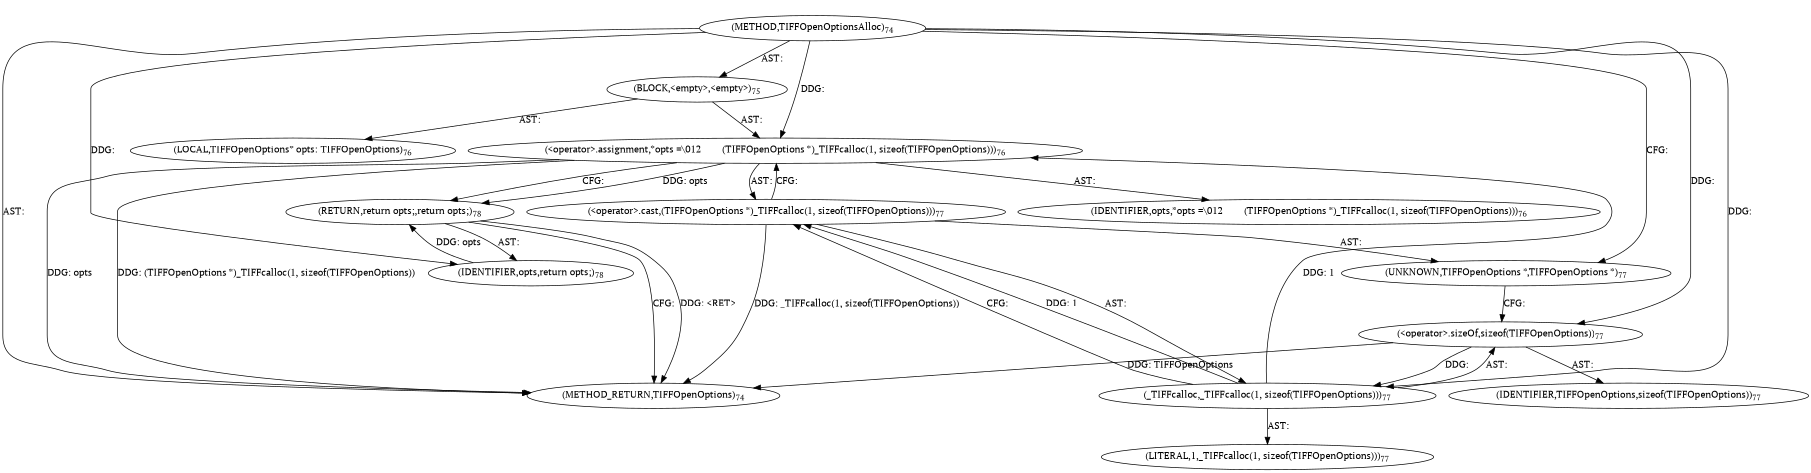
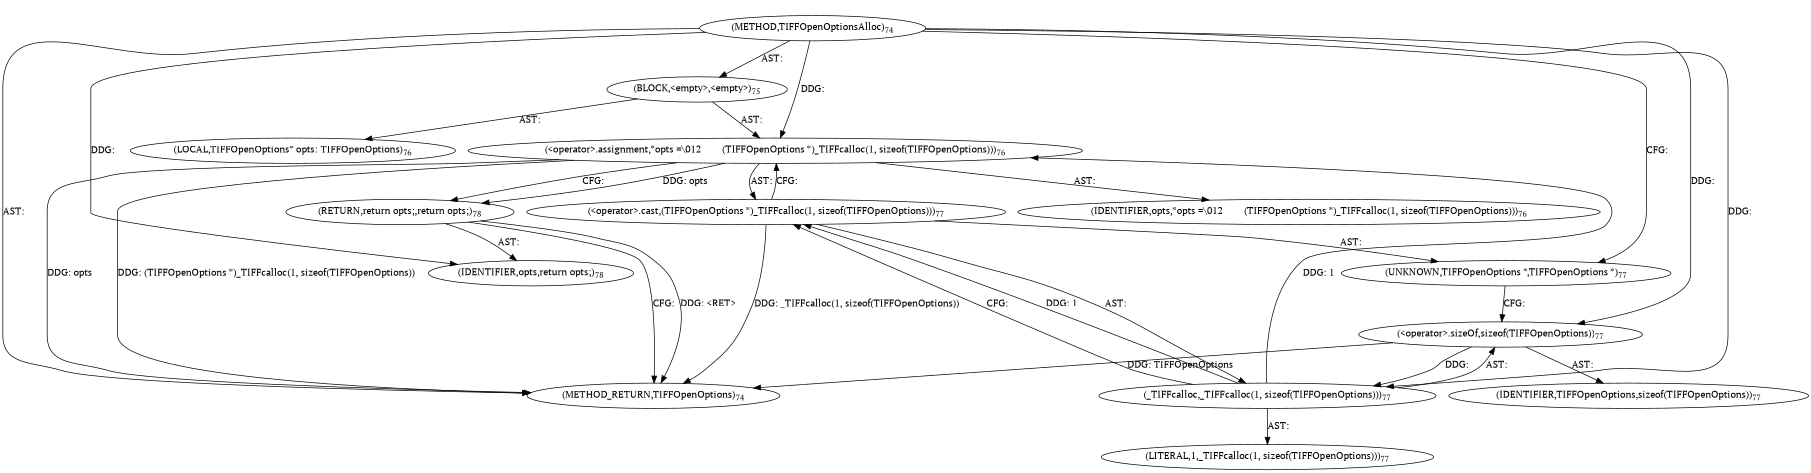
(441, 251) -> none
